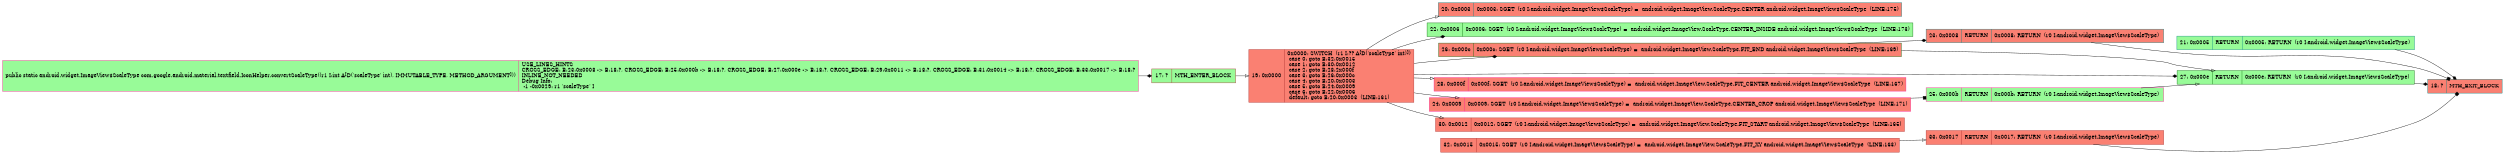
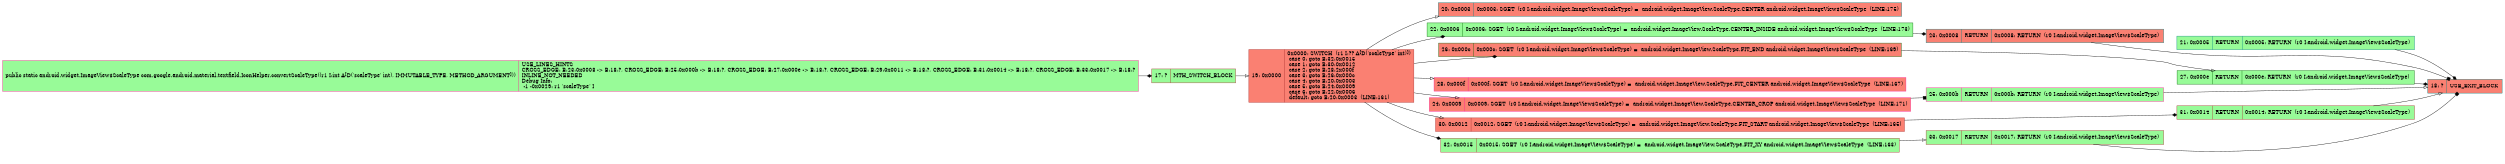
(1885, 42) -> (1917, 34)
(1793, 74) -> (1399, 123)
(1203, 76) -> (1203, 76)
(2168, 86) -> (2294, 90)
(2474, 86) -> (2474, 86)
none -> (2296, 113)
(2045, 138) -> (2045, 138)
(1670, 145) -> (1670, 145)
